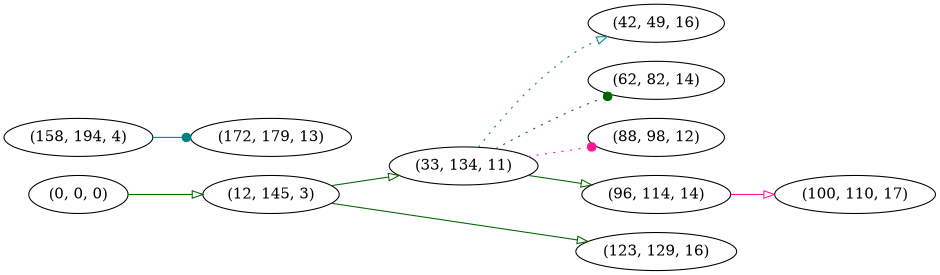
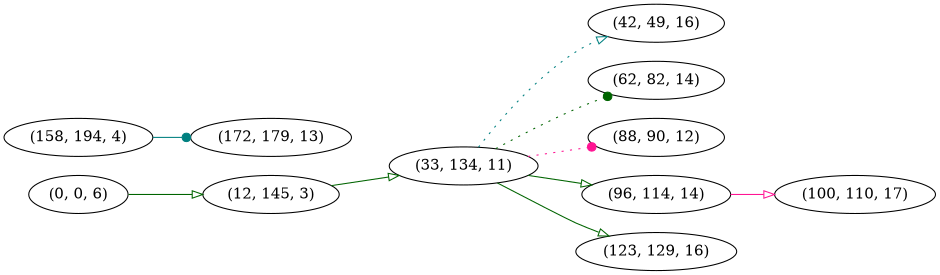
(656, 137) -> (656, 137)
(78, 194) -> (78, 194)
(454, 222) -> (547, 209)
